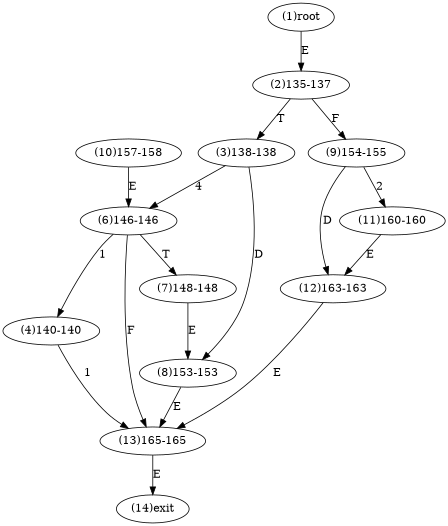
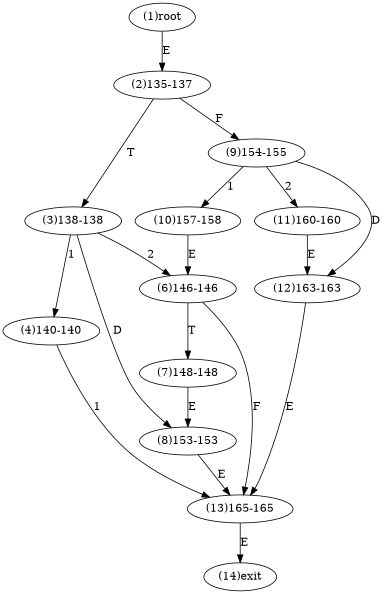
none -> (225, 184)
(199, 187) -> (151, 255)
(84, 270) -> (63, 272)
